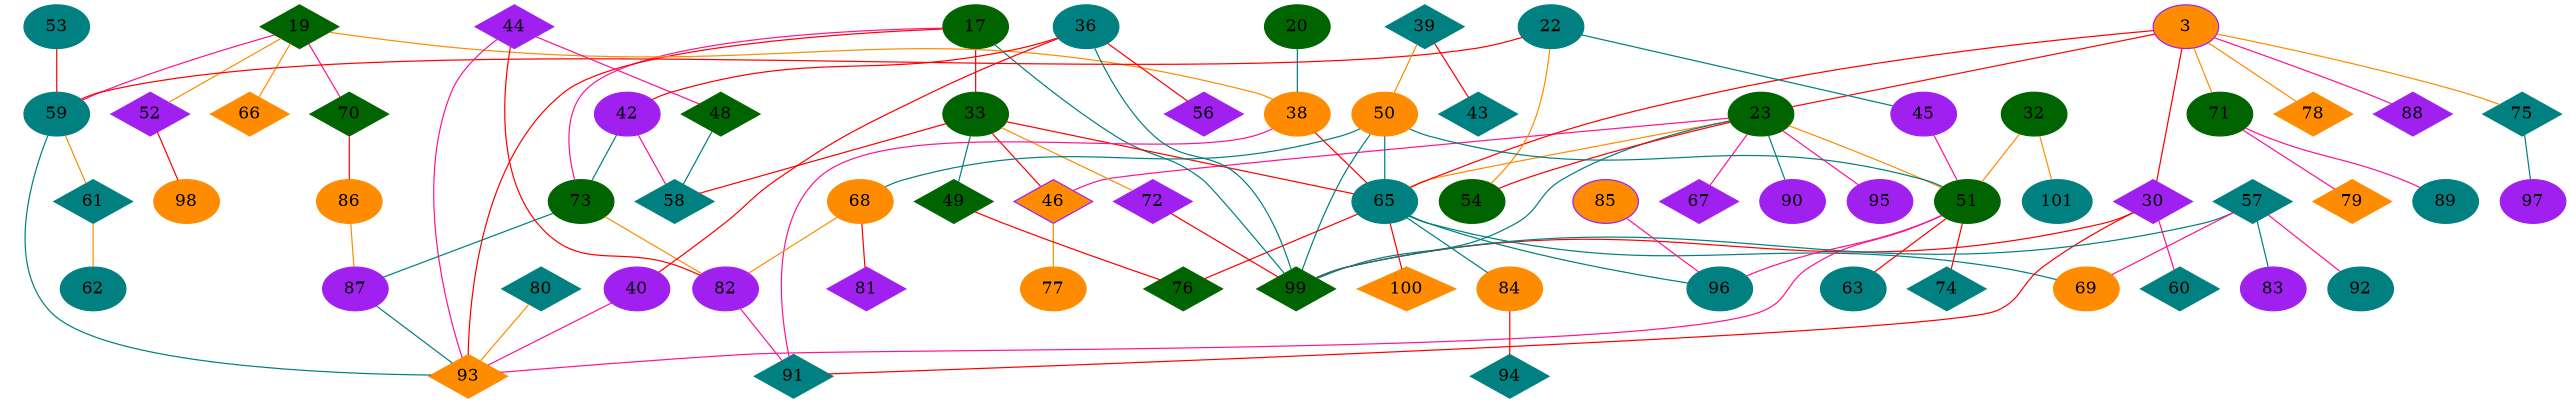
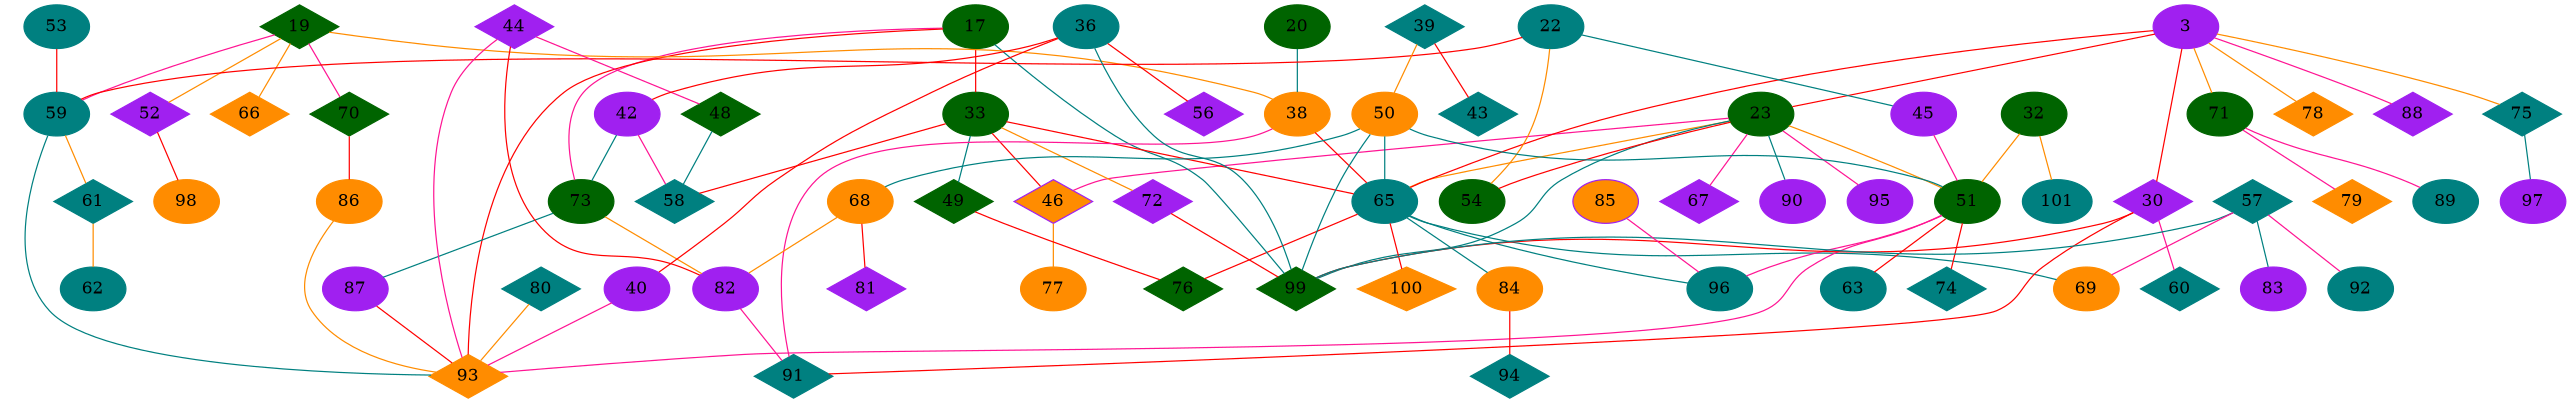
(2186, 27) -> (2186, 27)
(352, 245) -> (326, 327)
(414, 335) -> (414, 335)
